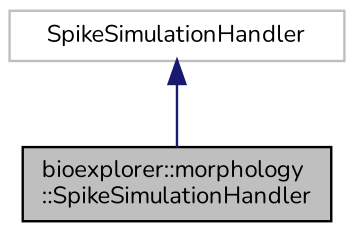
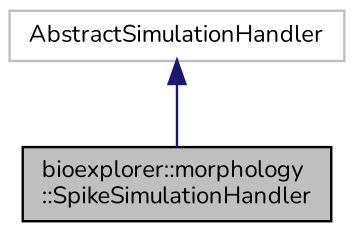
(177, 36) -> (177, 36)
